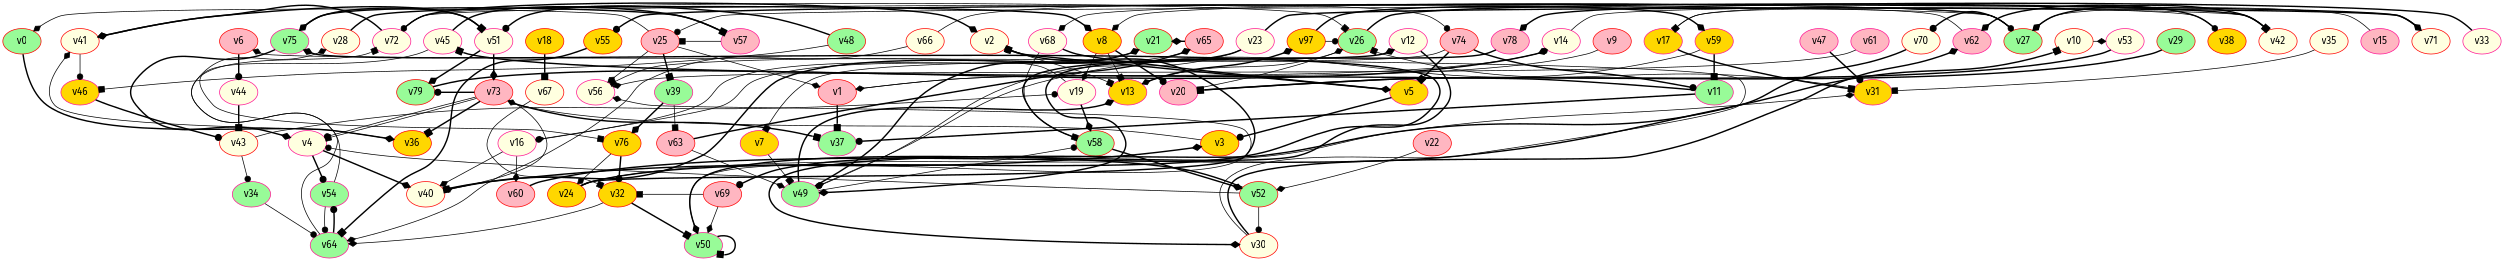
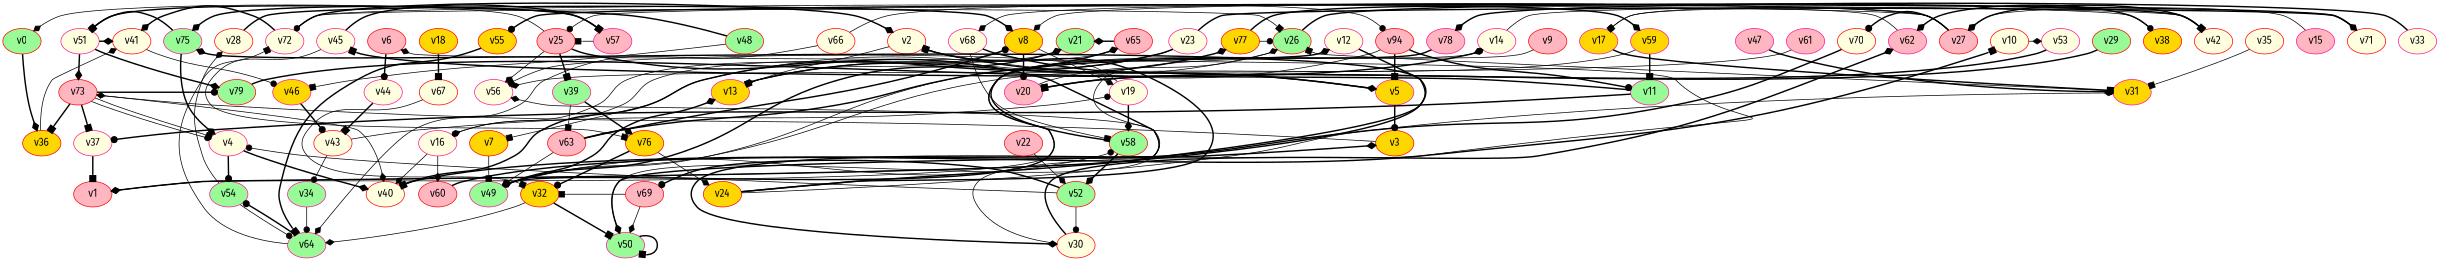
(1840, 8) -> (1782, 8)
(1306, 41) -> (1240, 41)
(1459, 41) -> (1395, 41)
(2023, 41) -> (1959, 41)
(745, 66) -> (950, 169)
none -> (805, 98)
(837, 114) -> (93, 165)
(759, 143) -> (489, 143)
(837, 143) -> (93, 143)
